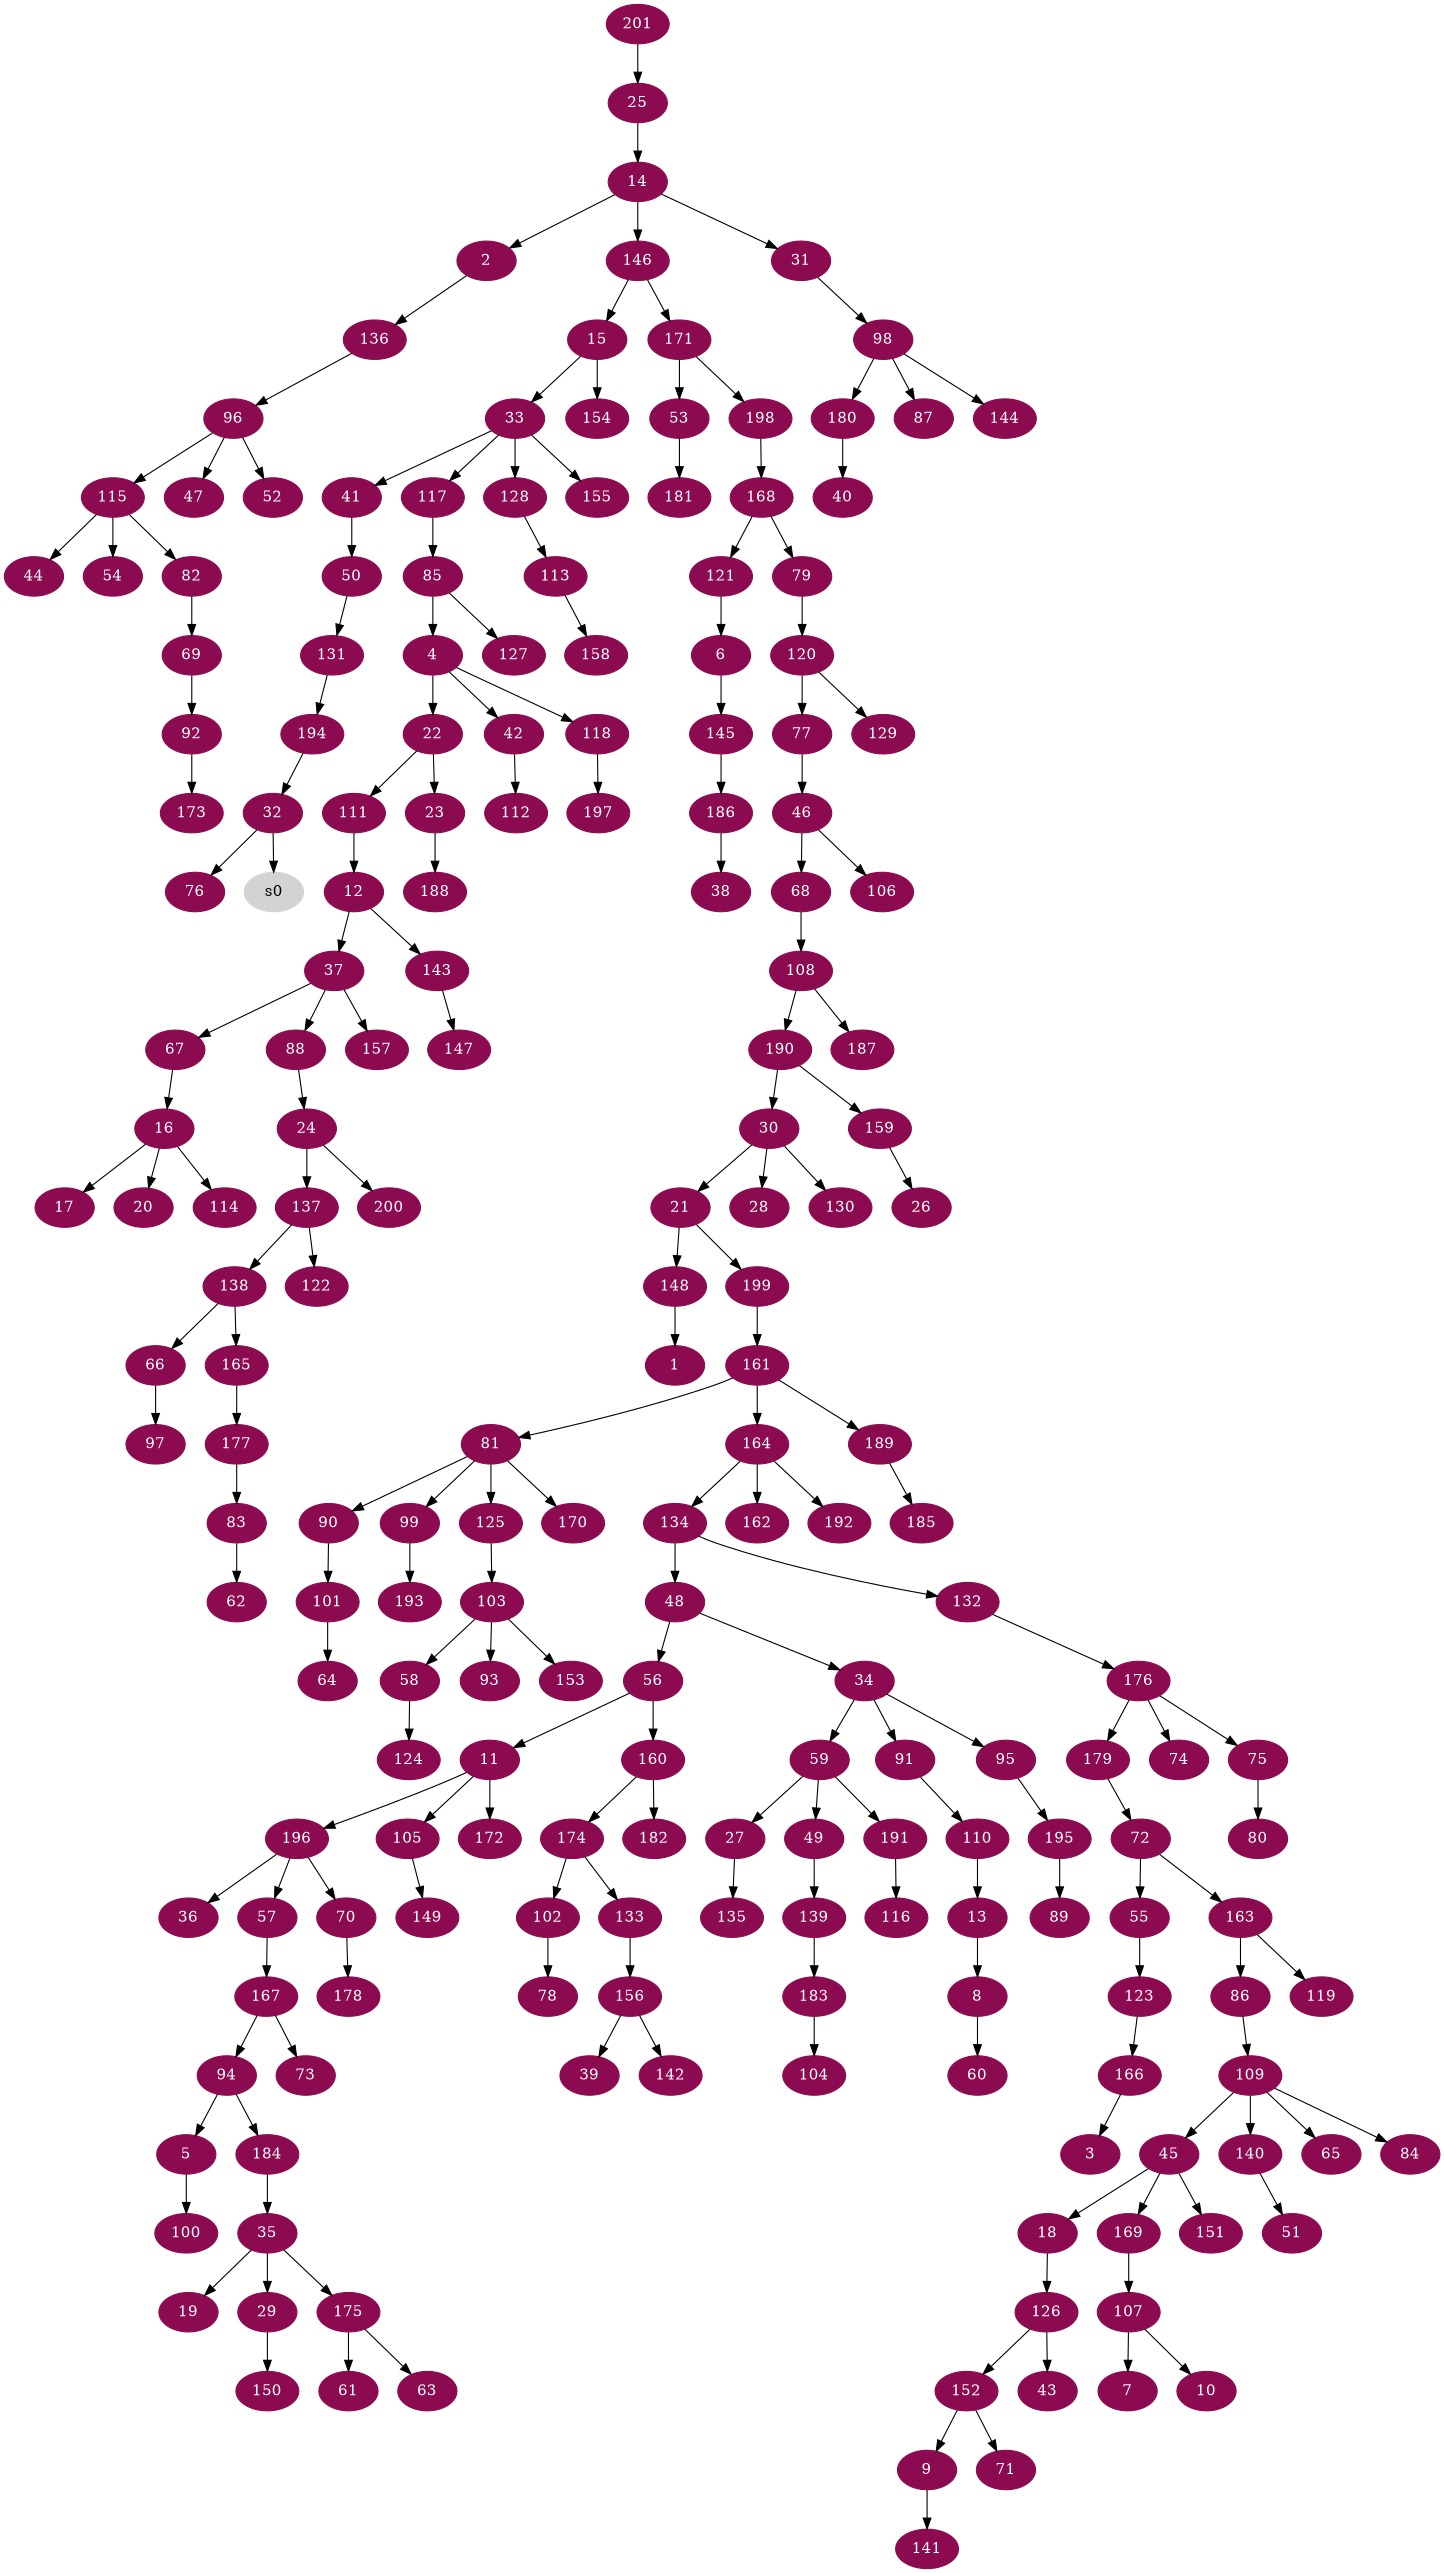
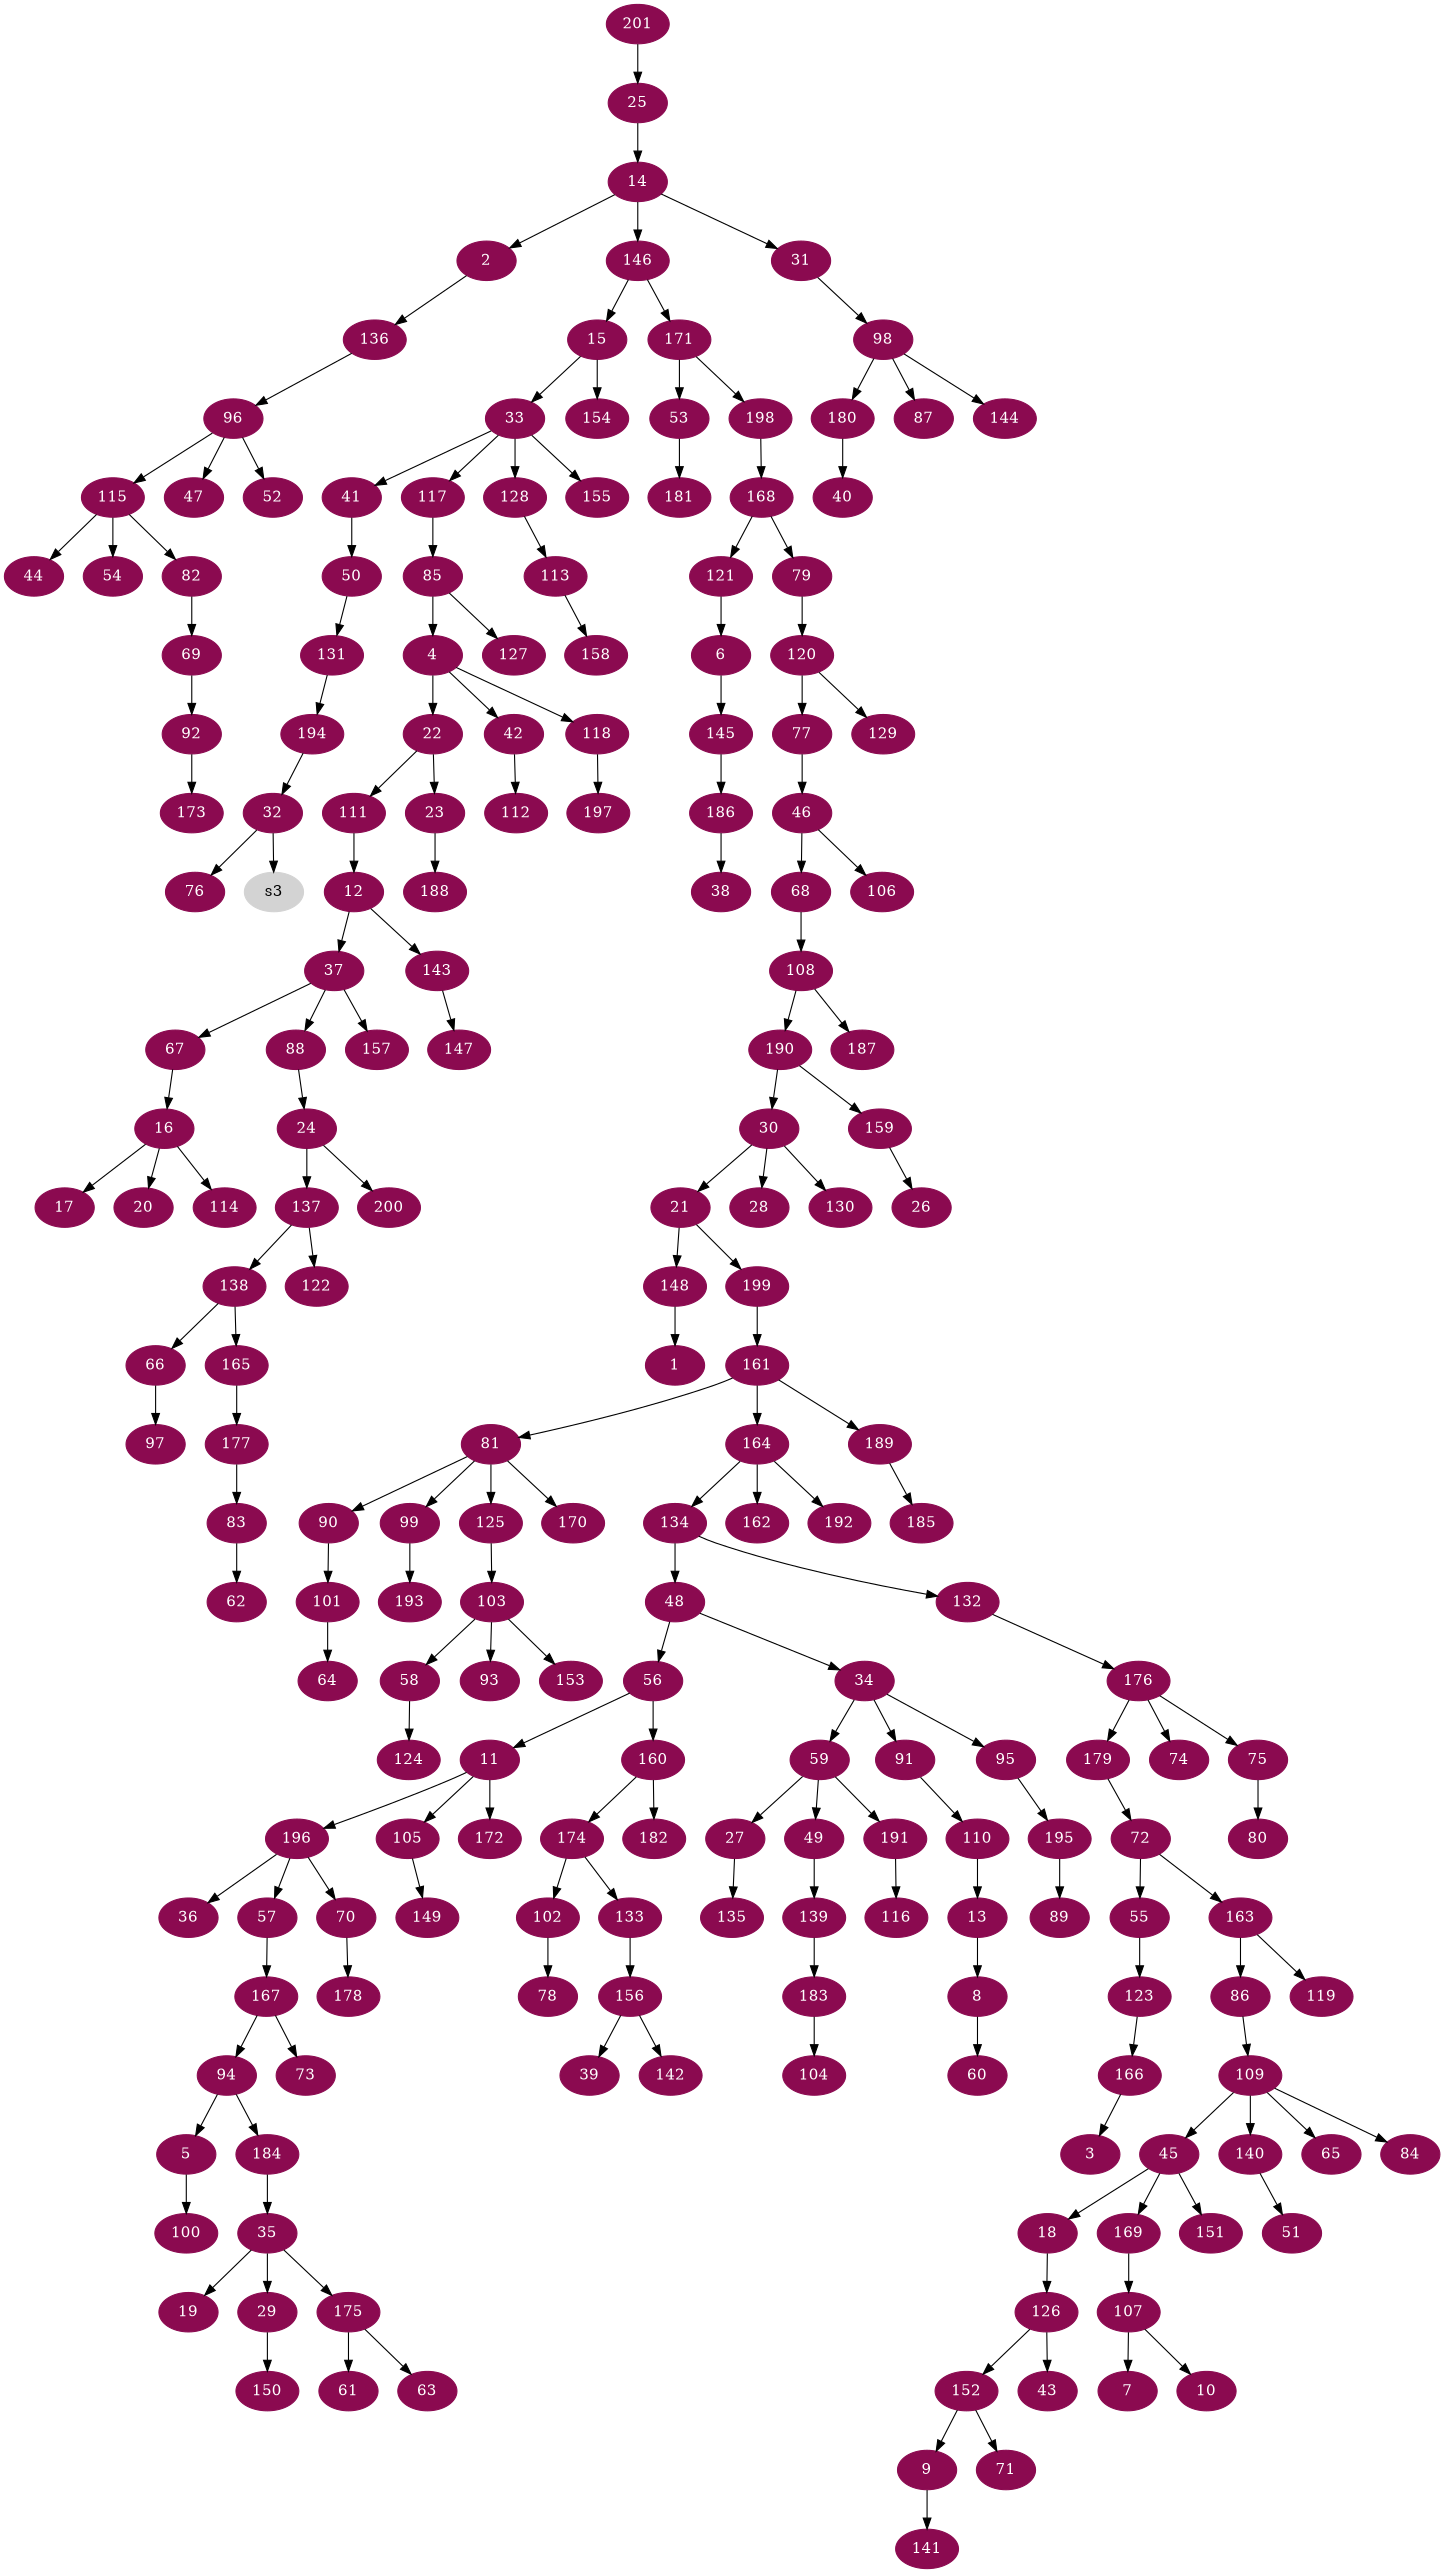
(274, 892) -> (274, 892)
